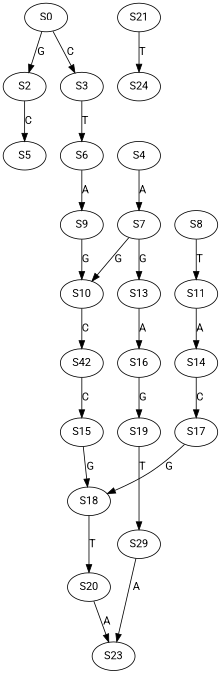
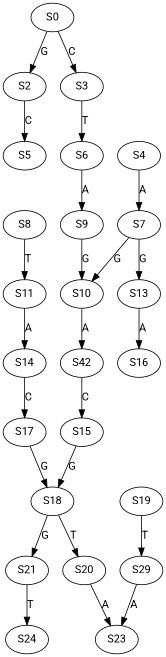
(86, 329) -> (86, 329)
(139, 394) -> none
none -> (41, 532)
